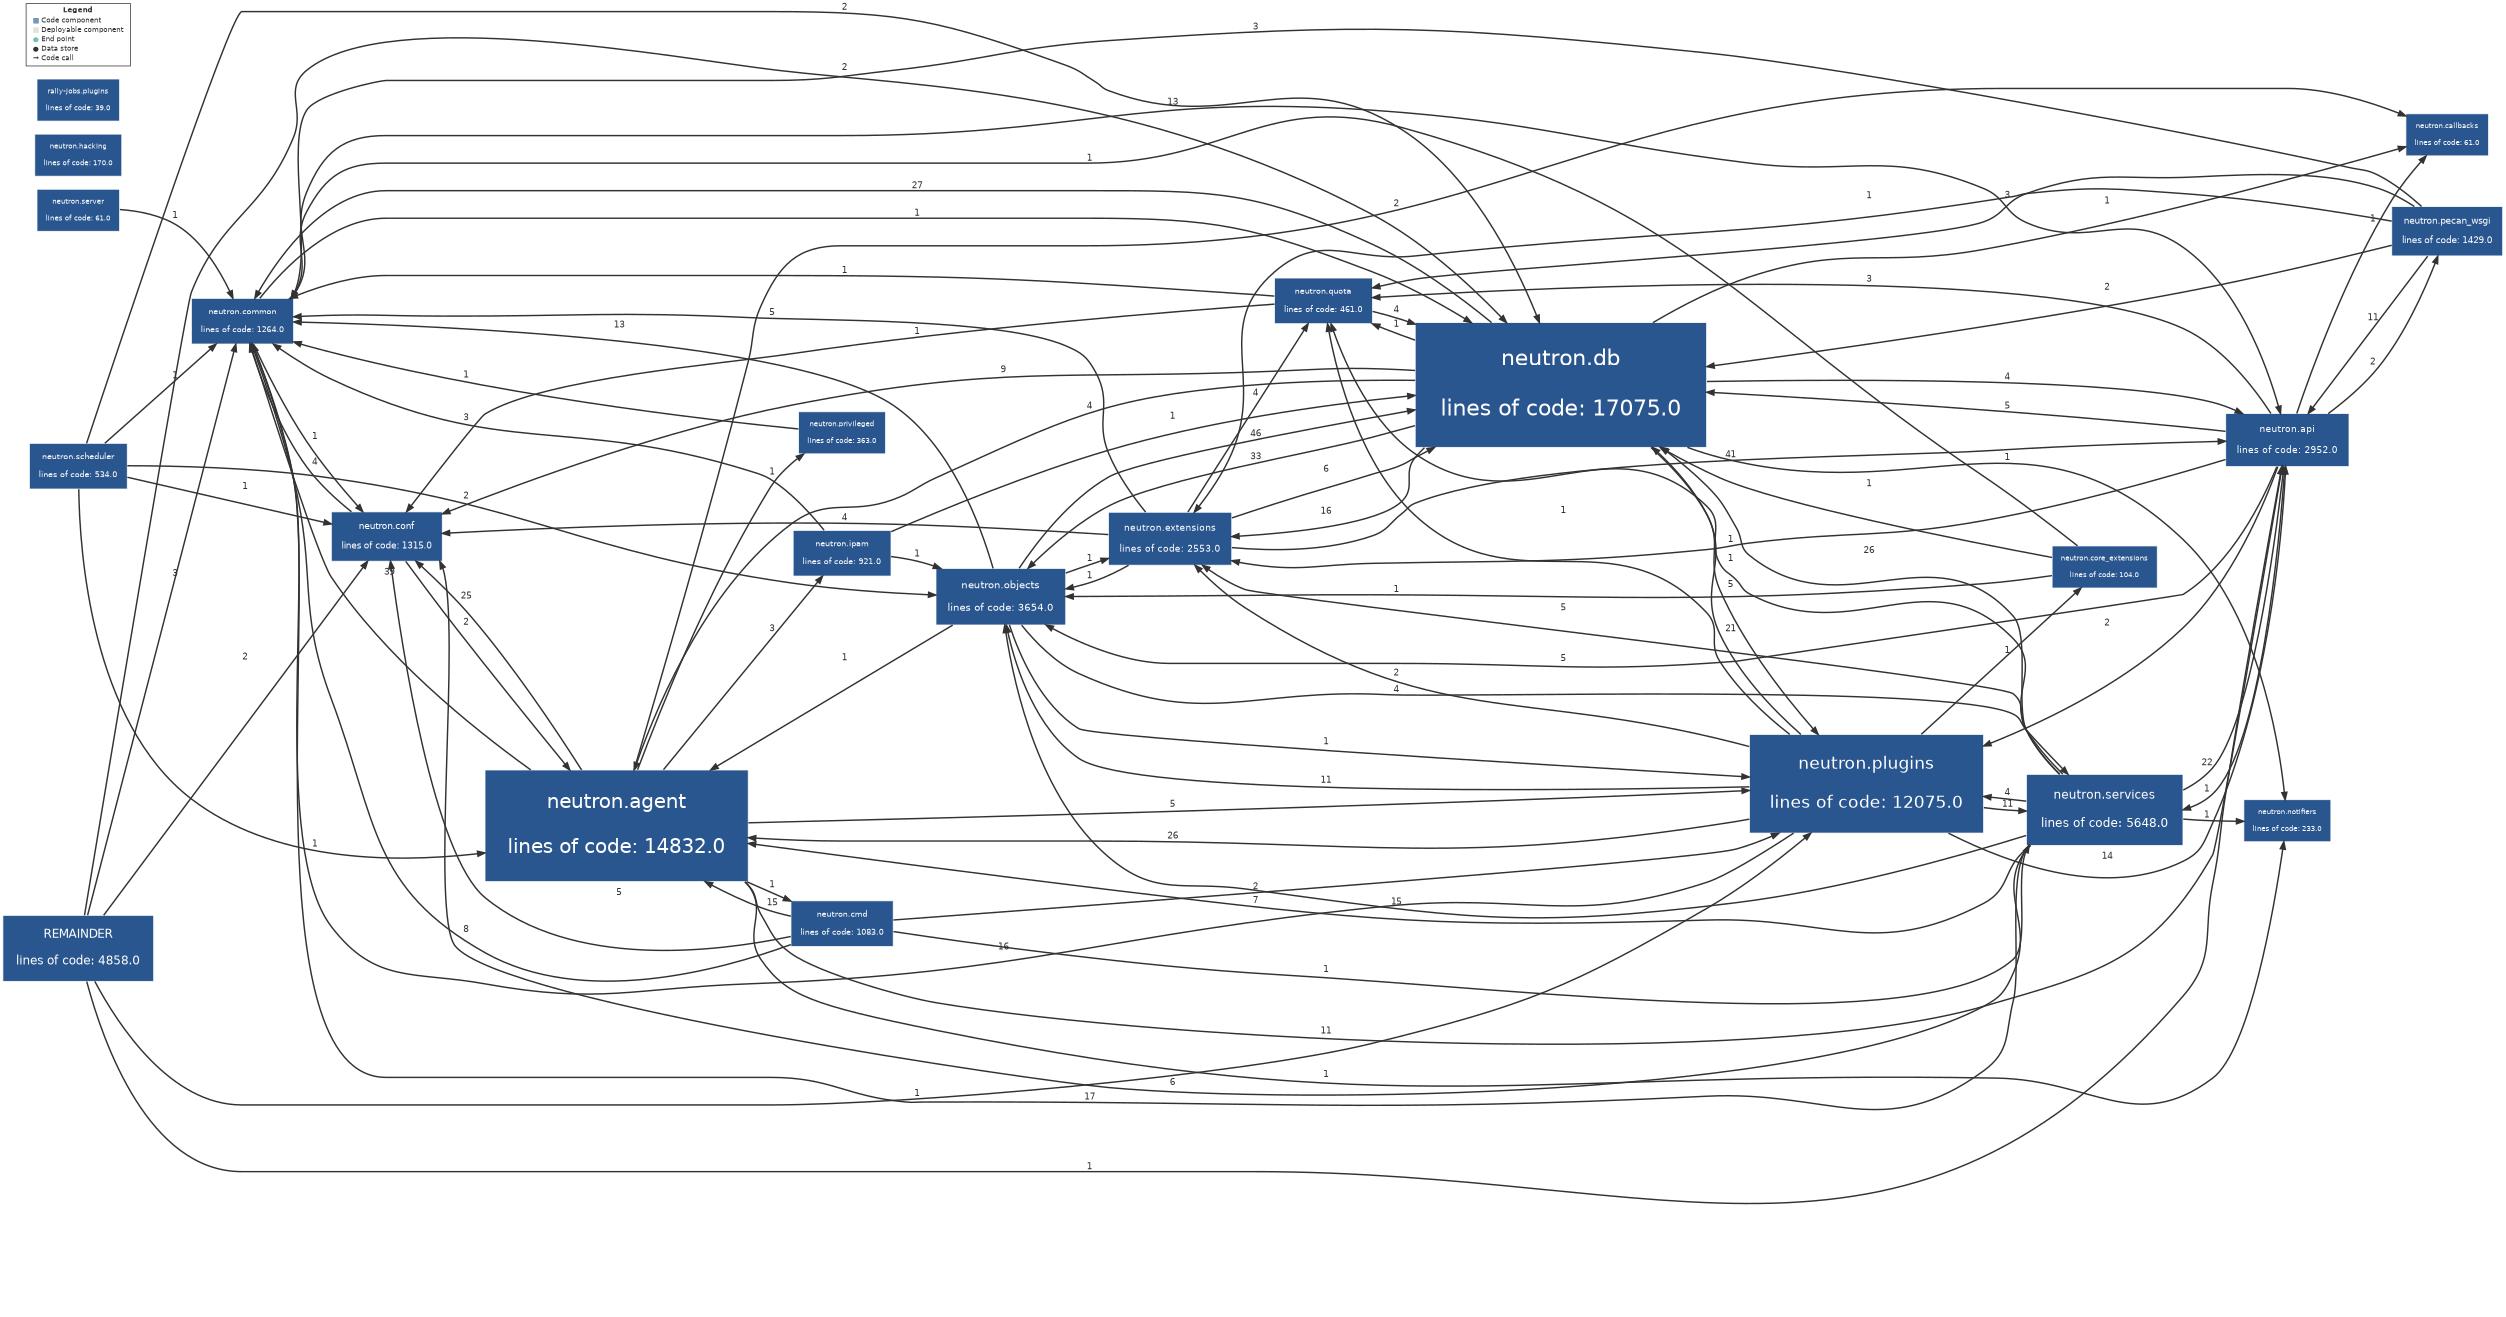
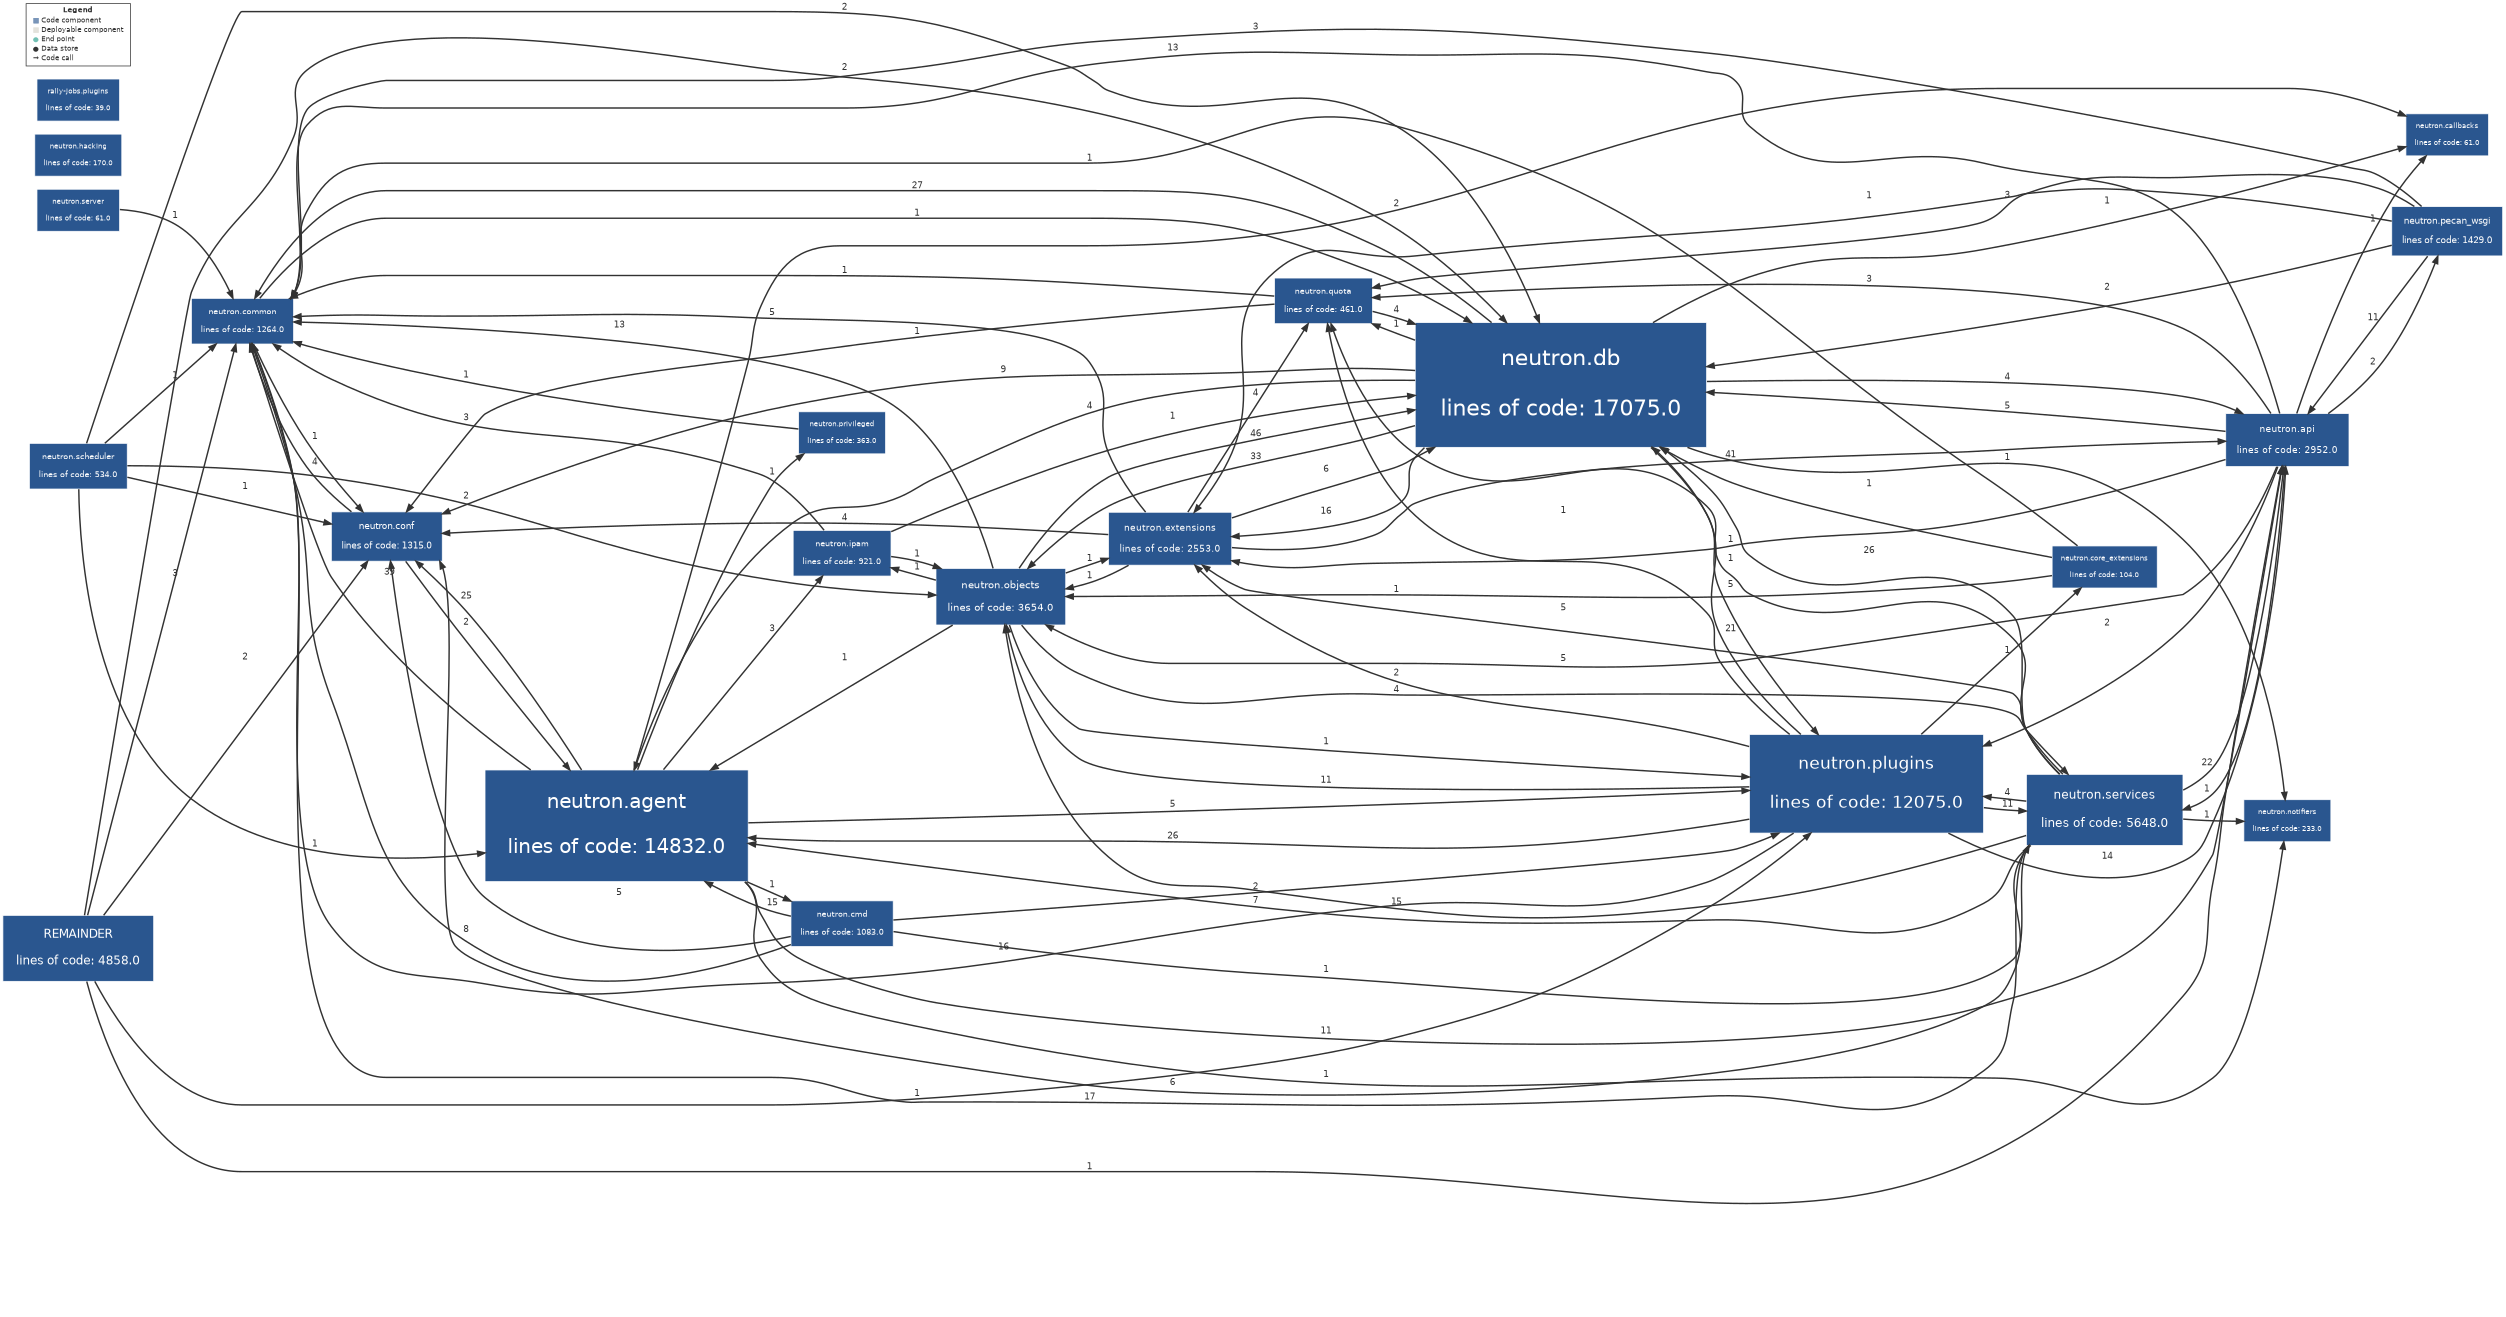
(1283, 107) -> (1294, 52)
none -> (917, 575)
